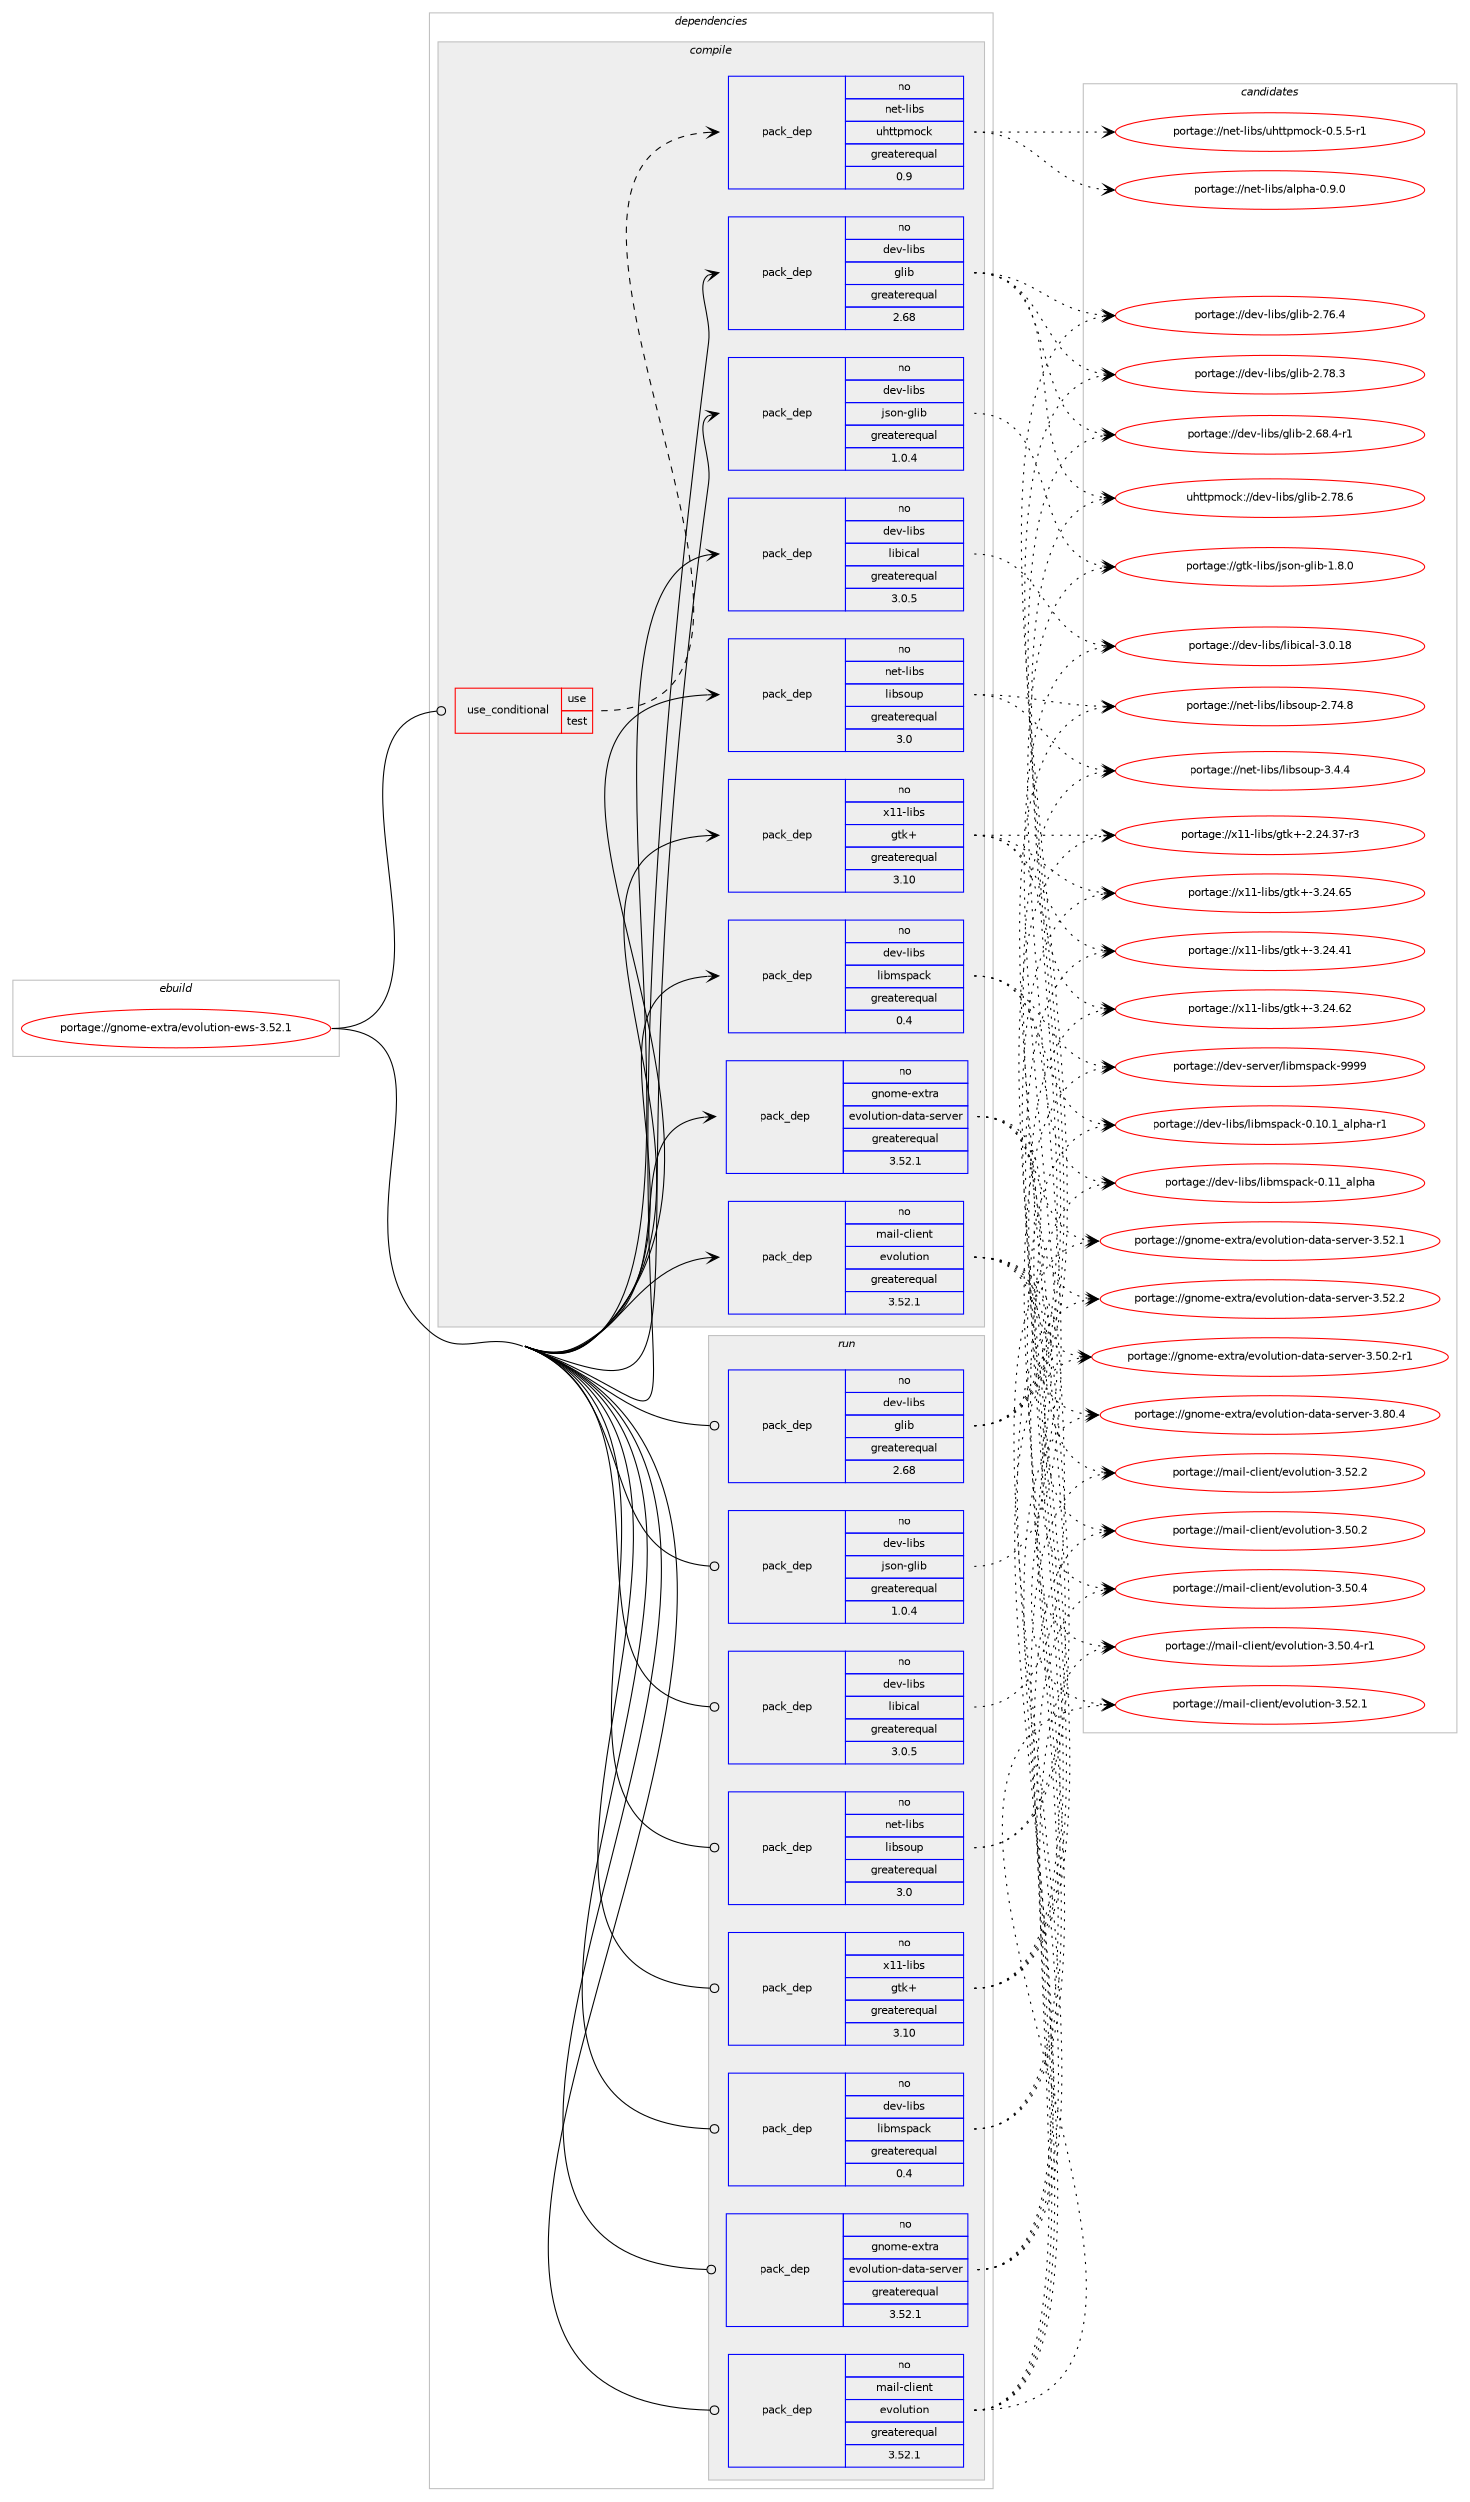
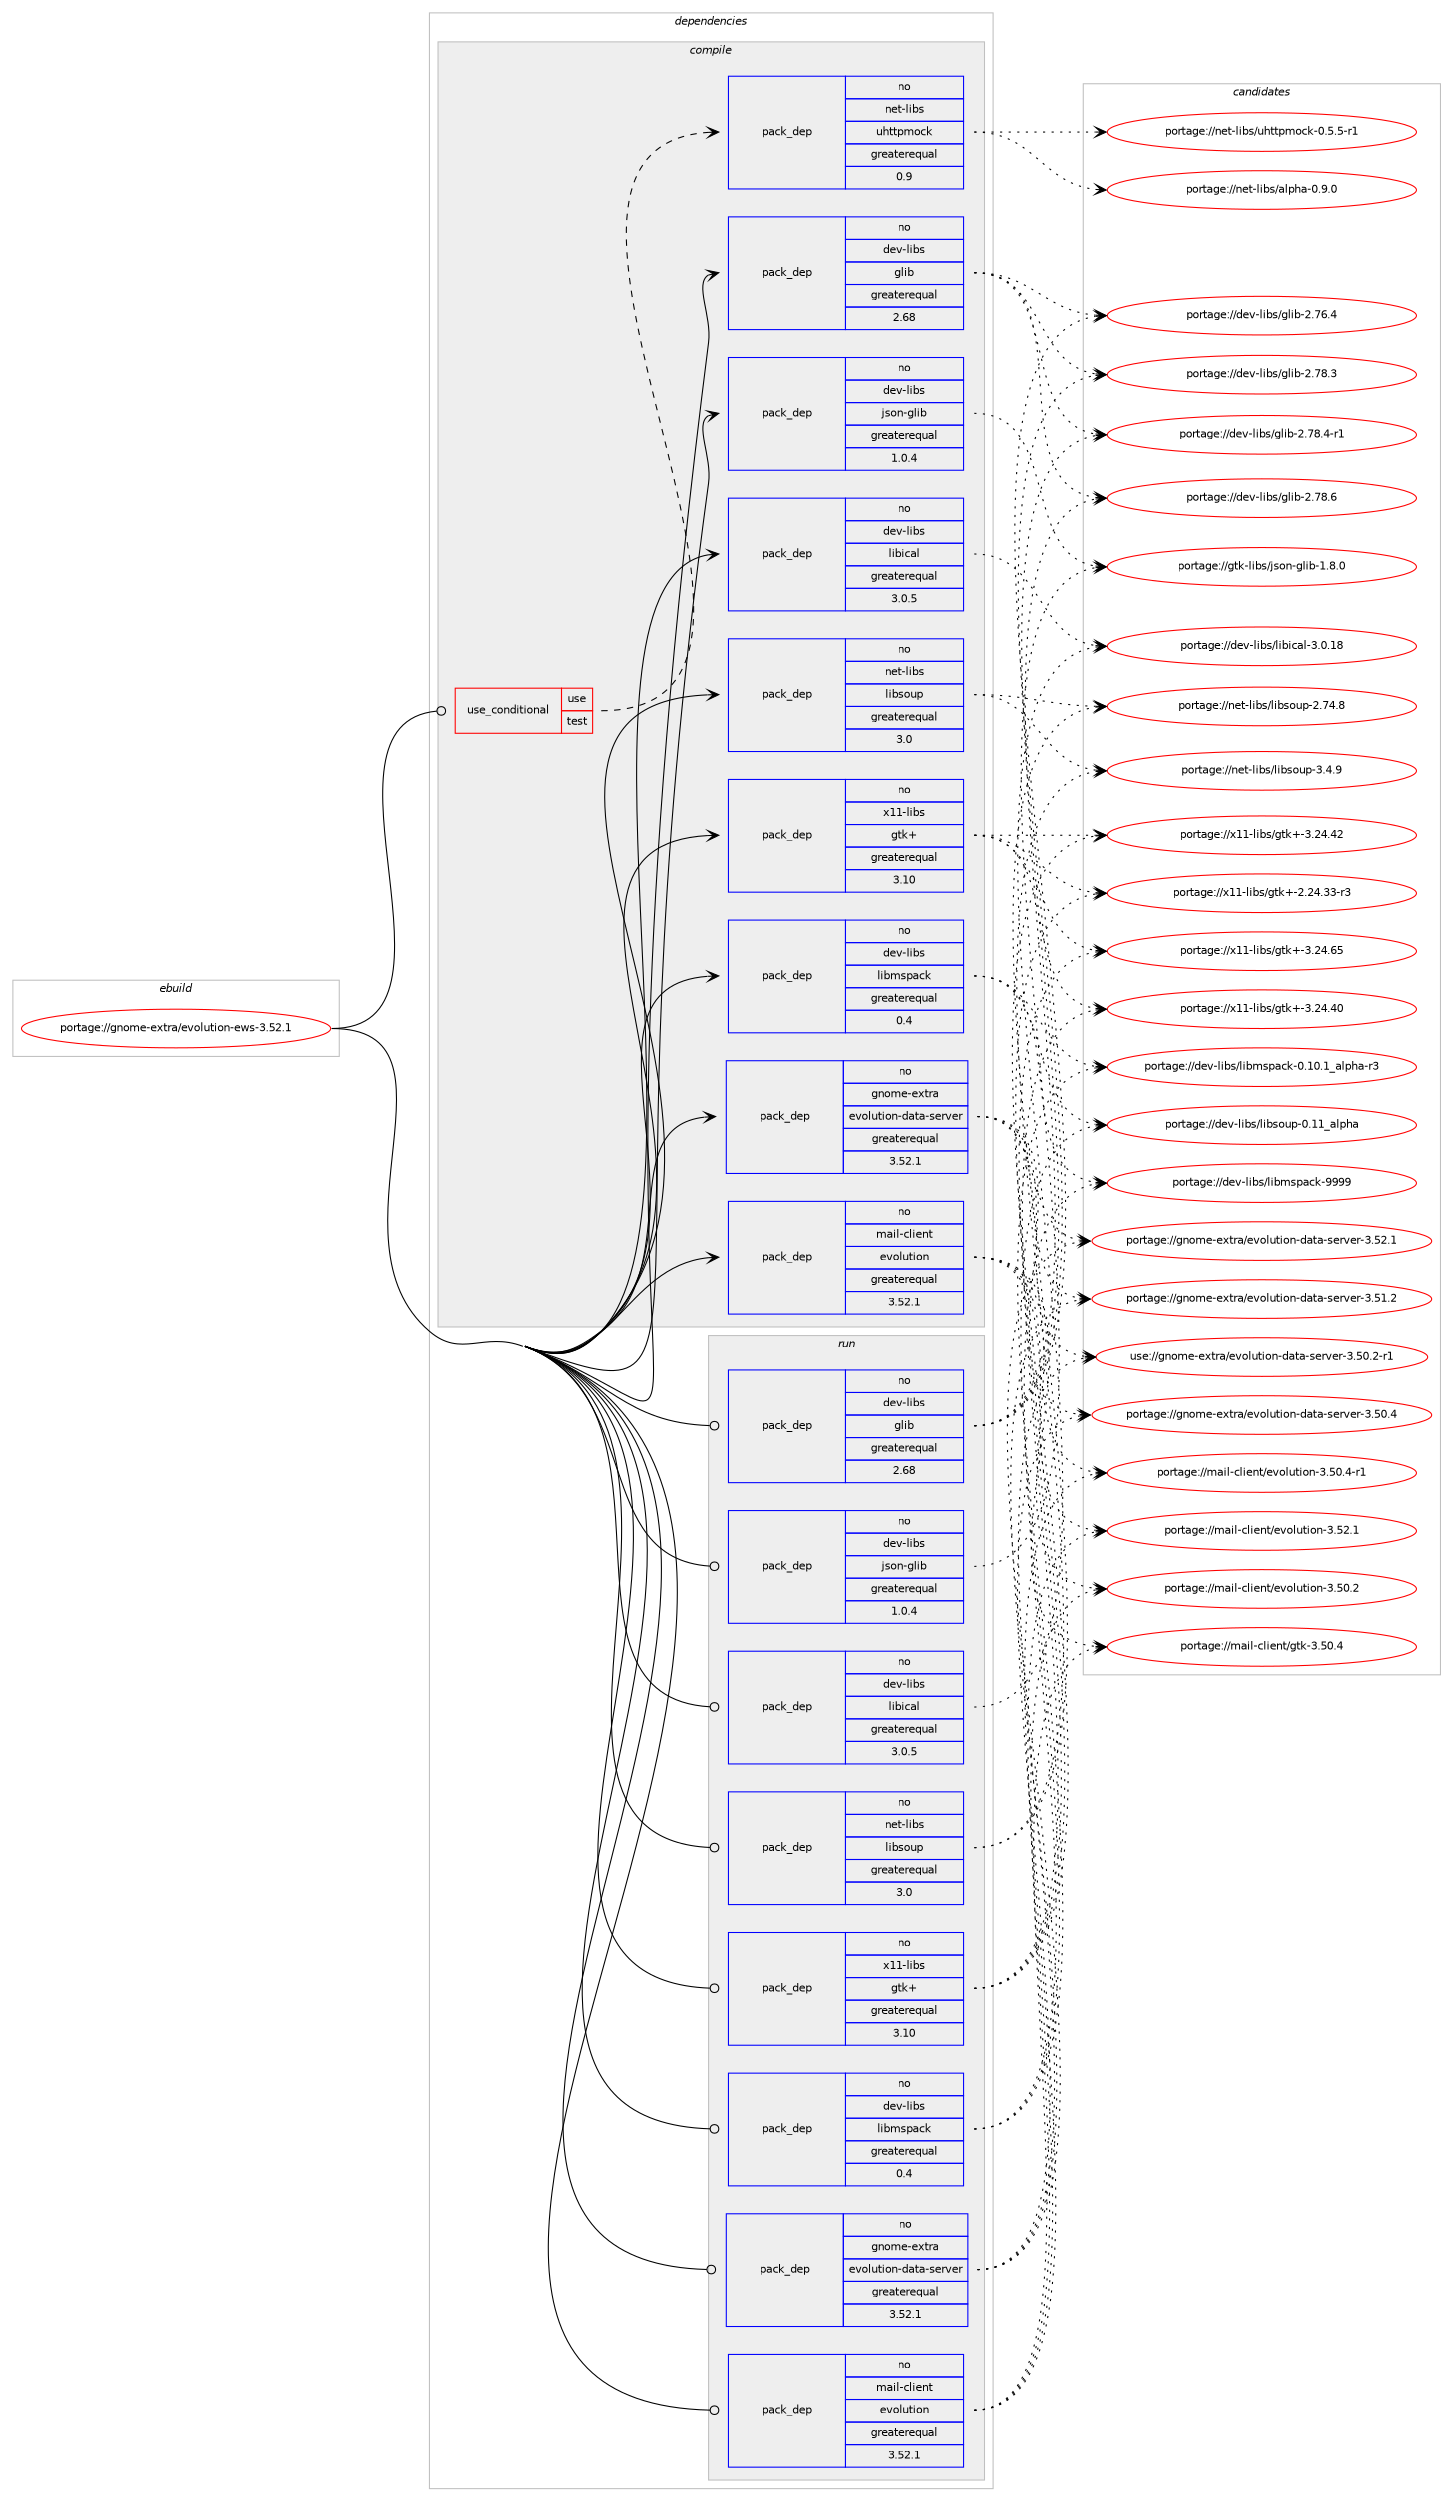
(1270, 435) -> (1262, 435)
(1270, 498) -> (1262, 498)
(1270, 771) -> (1262, 771)
(1270, 835) -> (1262, 893)
(1270, 951) -> (1262, 1009)
(1270, 1009) -> (1262, 835)
(1270, 1067) -> (1262, 1183)
(1270, 1125) -> (1262, 1067)
(1270, 1183) -> (1262, 1125)
(1270, 1299) -> (1262, 1299)
(1270, 1357) -> (1262, 1357)
(1270, 1415) -> (1262, 1415)
(1270, 1473) -> none
(1270, 1589) -> (1262, 1647)
